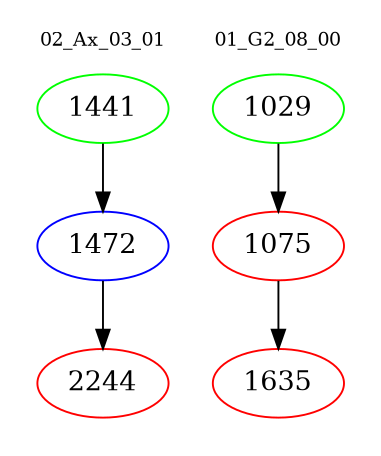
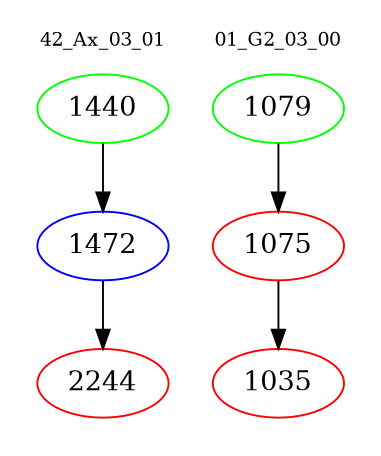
(103, 41) -> (103, 41)
(278, 41) -> (278, 41)
(103, 109) -> (103, 109)
(278, 109) -> (278, 109)
(278, 383) -> (278, 383)
